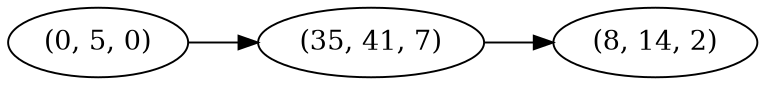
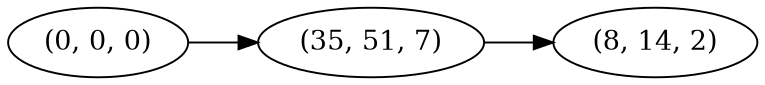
(98, 43) -> (98, 43)
(371, 43) -> (371, 43)
